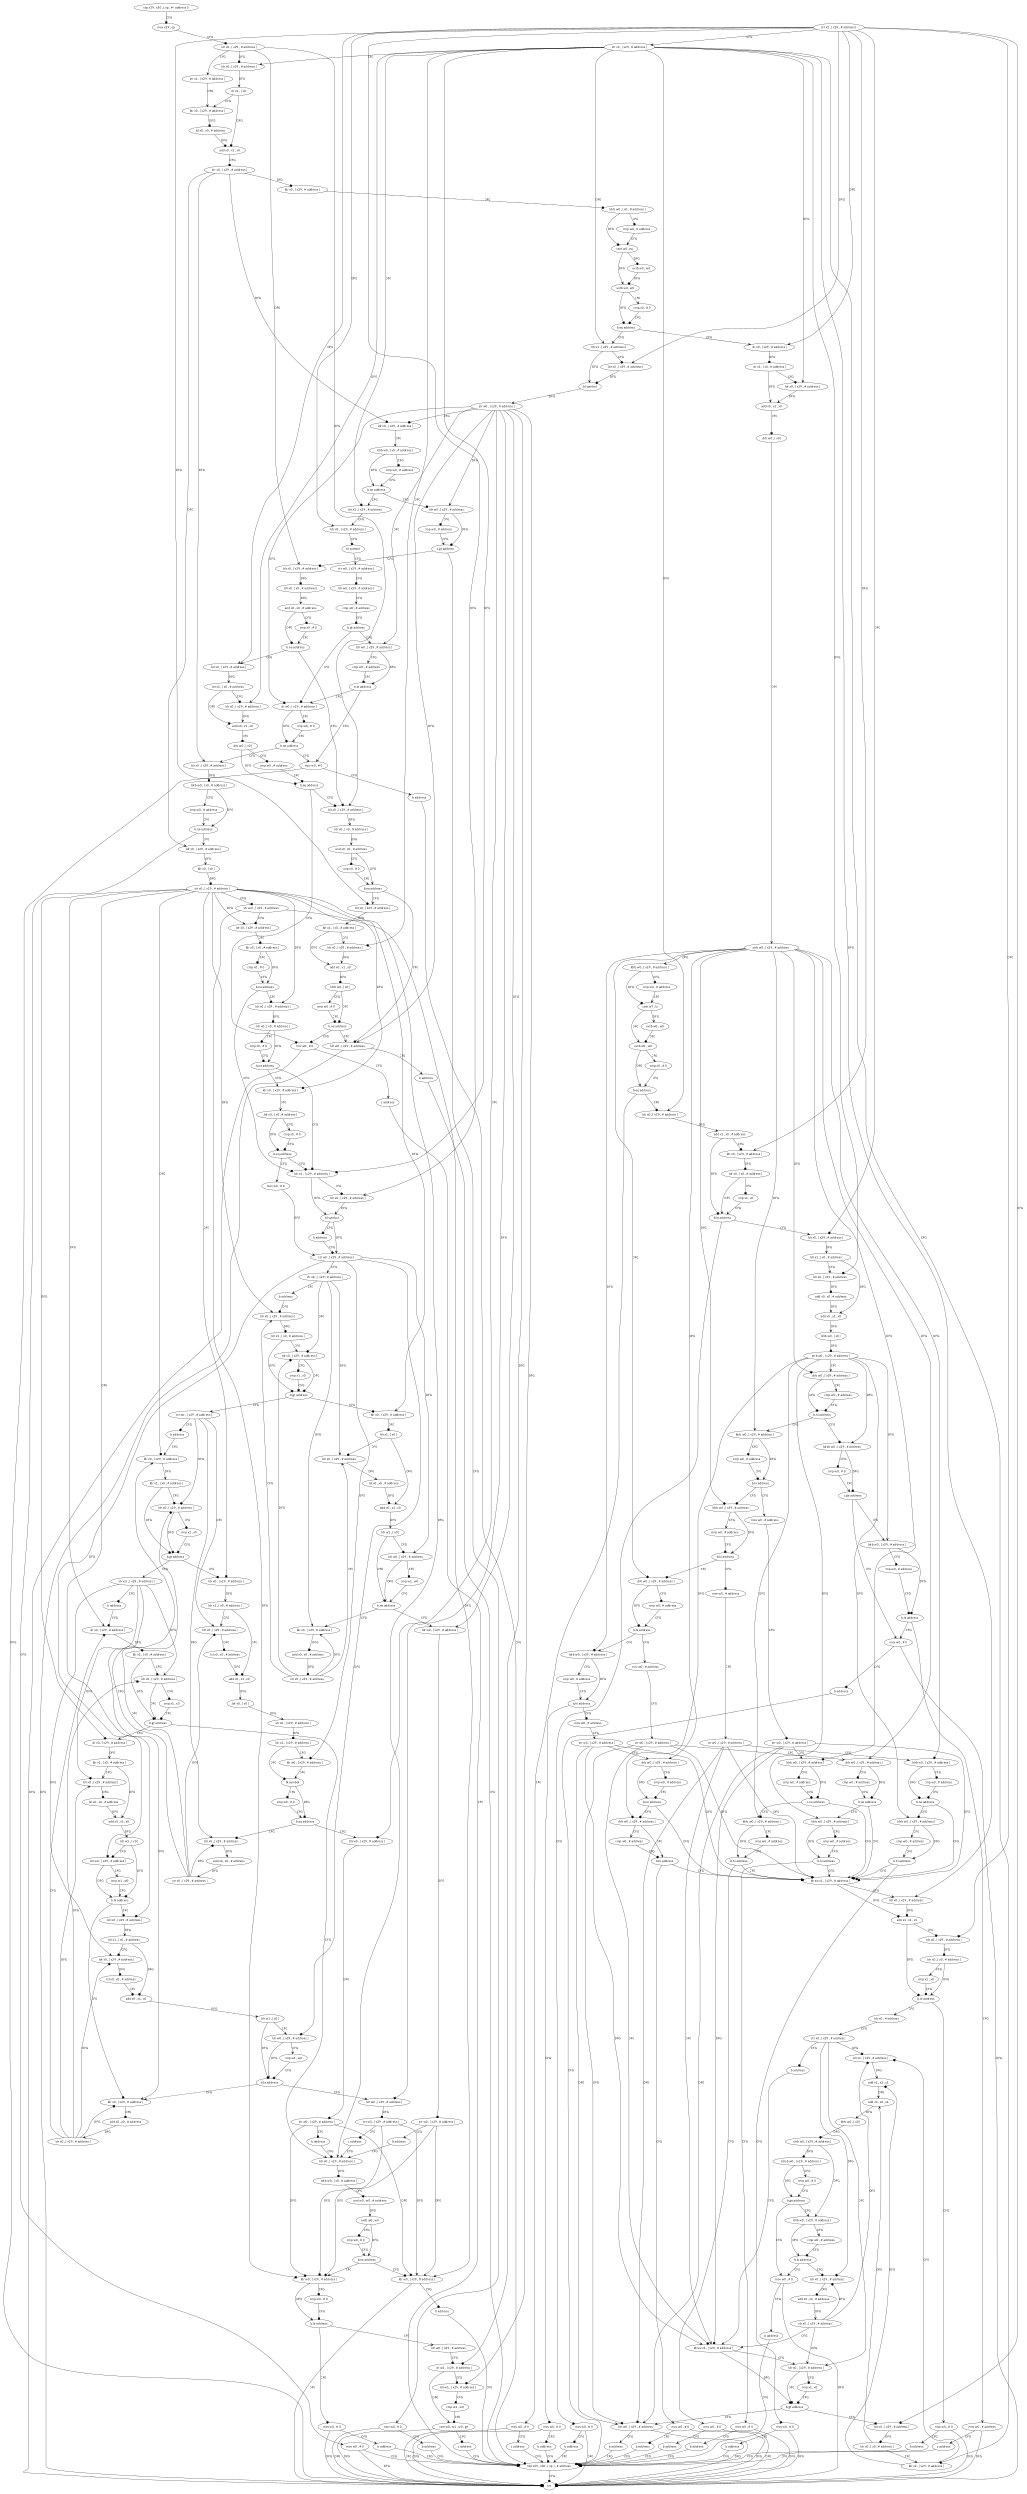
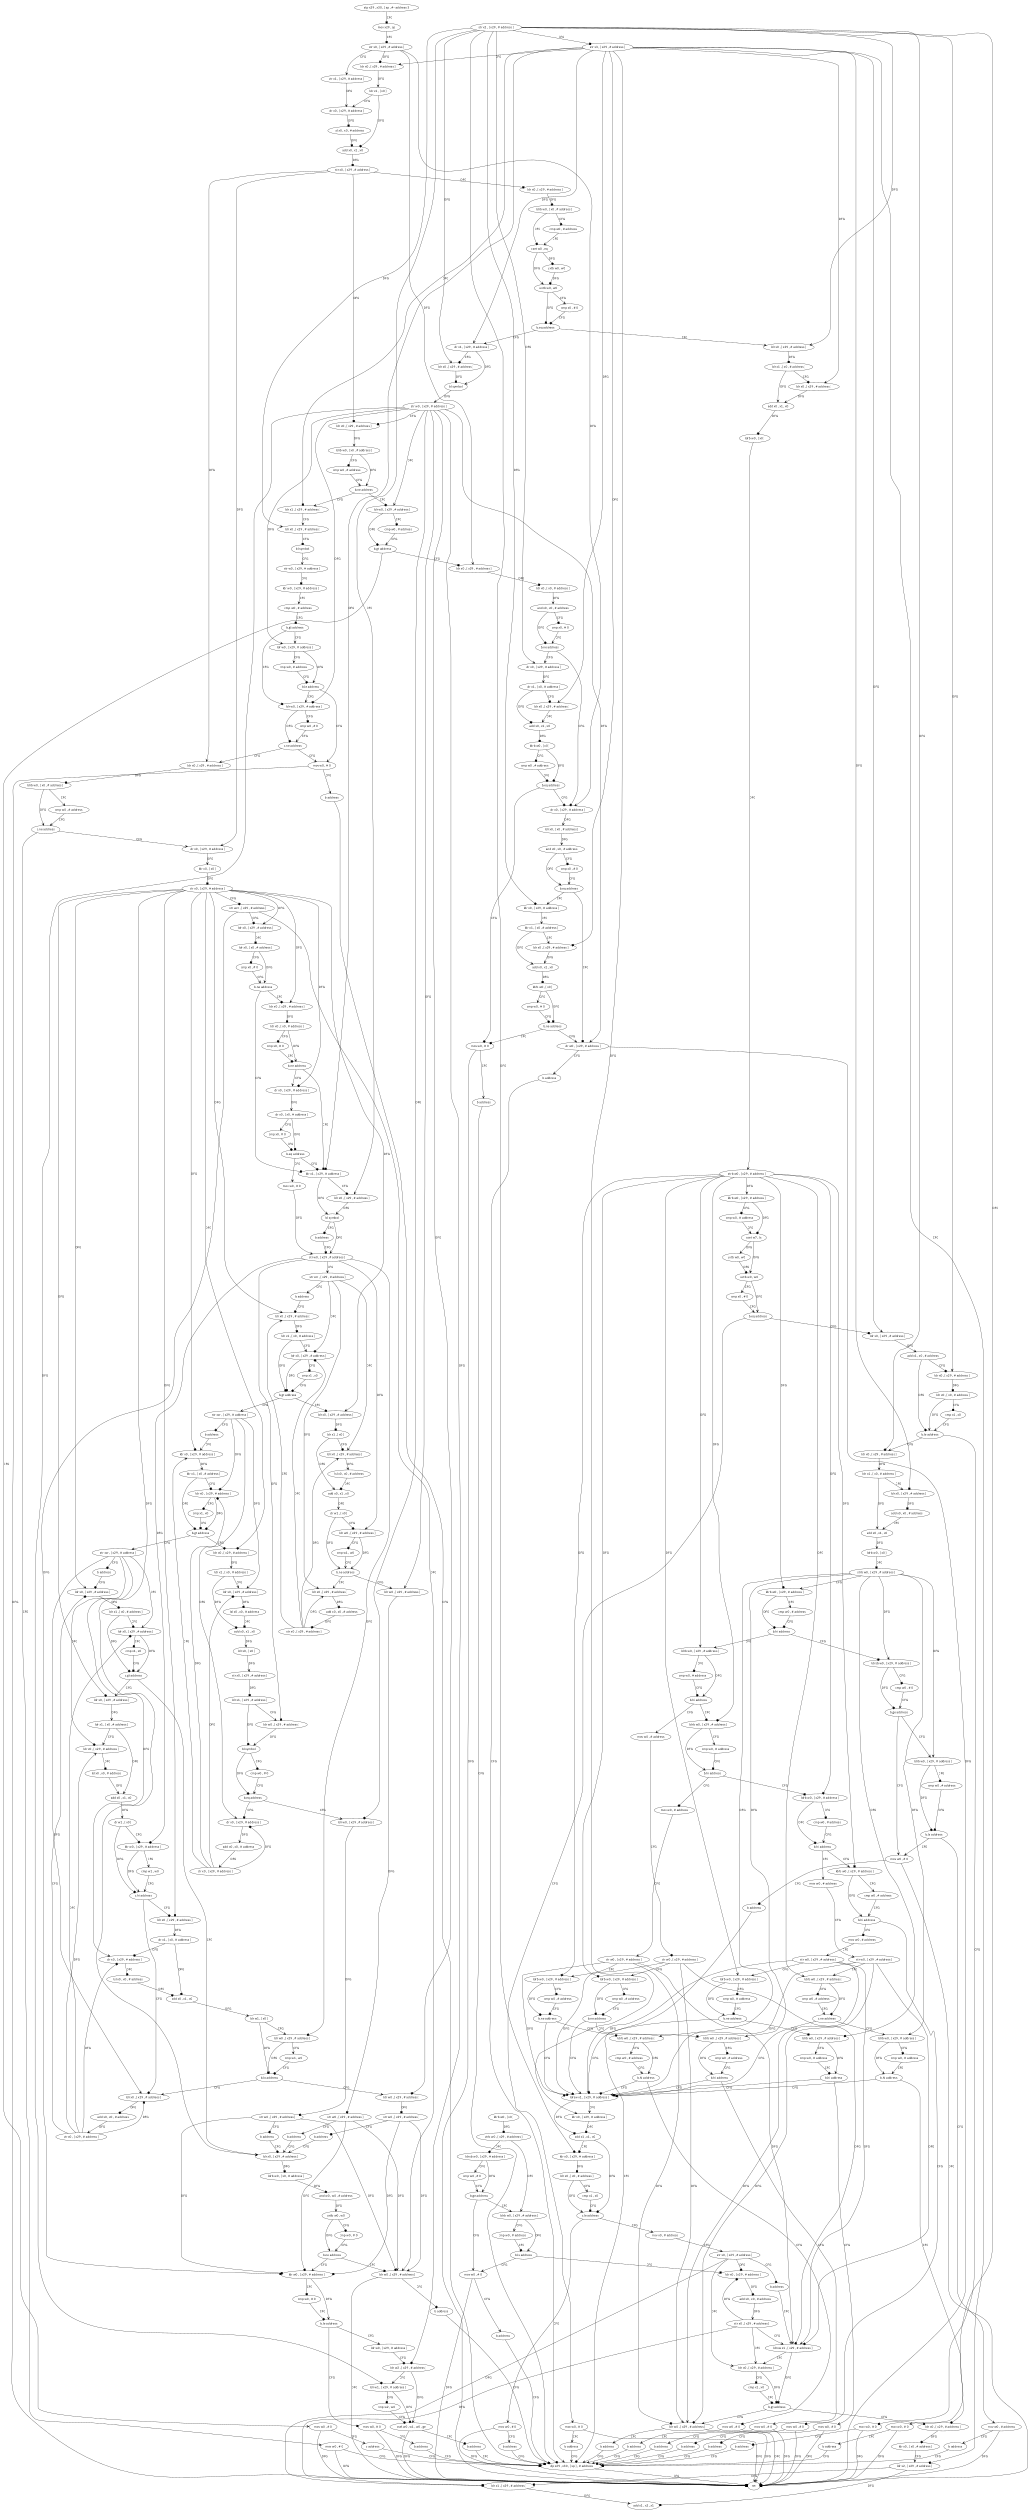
(735, 37) -> (551, 37)
(887, 2019) -> (665, 2235)
(878, 2102) -> none
(456, 2377) -> (399, 2377)
none -> (403, 2405)
